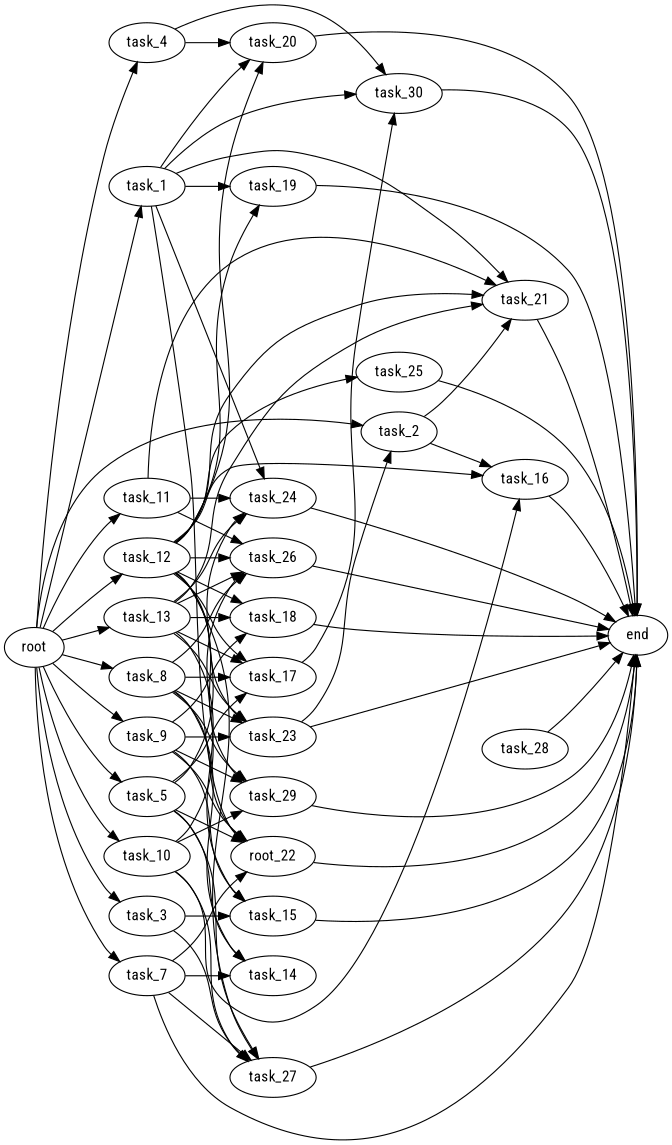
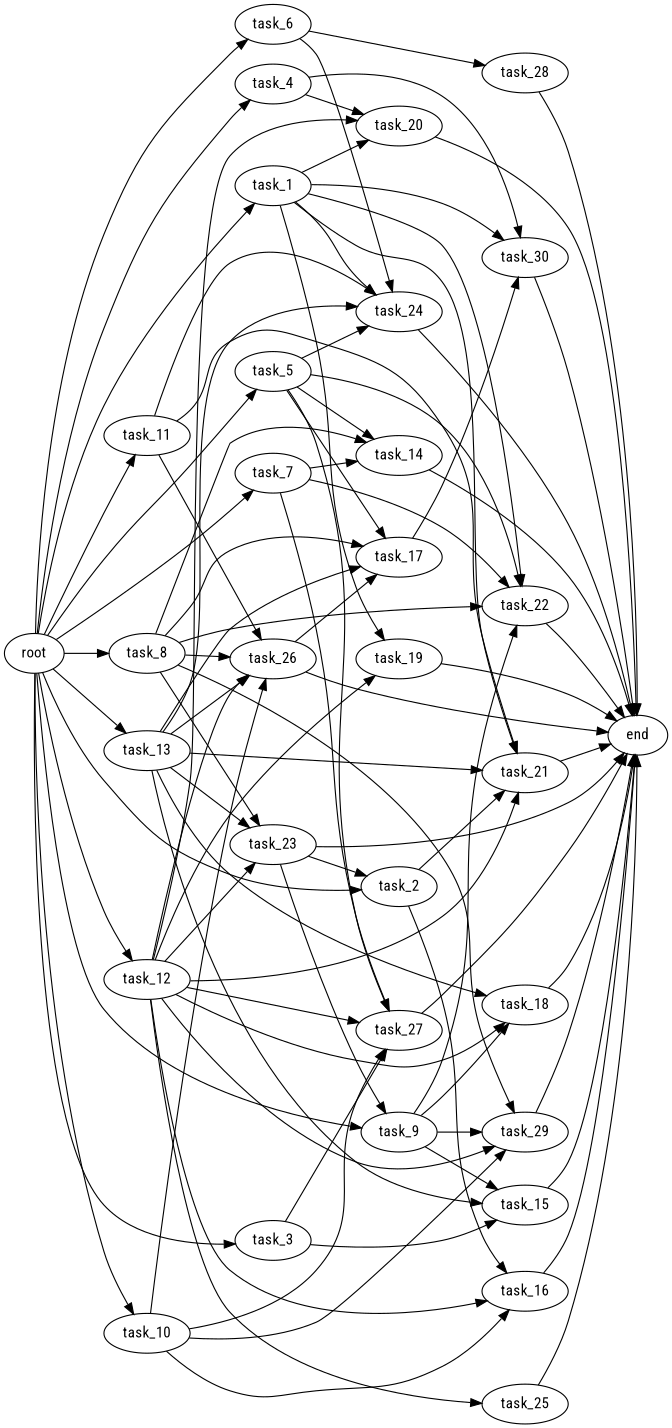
none -> (273, 24)
(218, 633) -> (337, 607)
(197, 737) -> (324, 987)
(273, 856) -> (525, 606)
(500, 1066) -> (557, 564)
